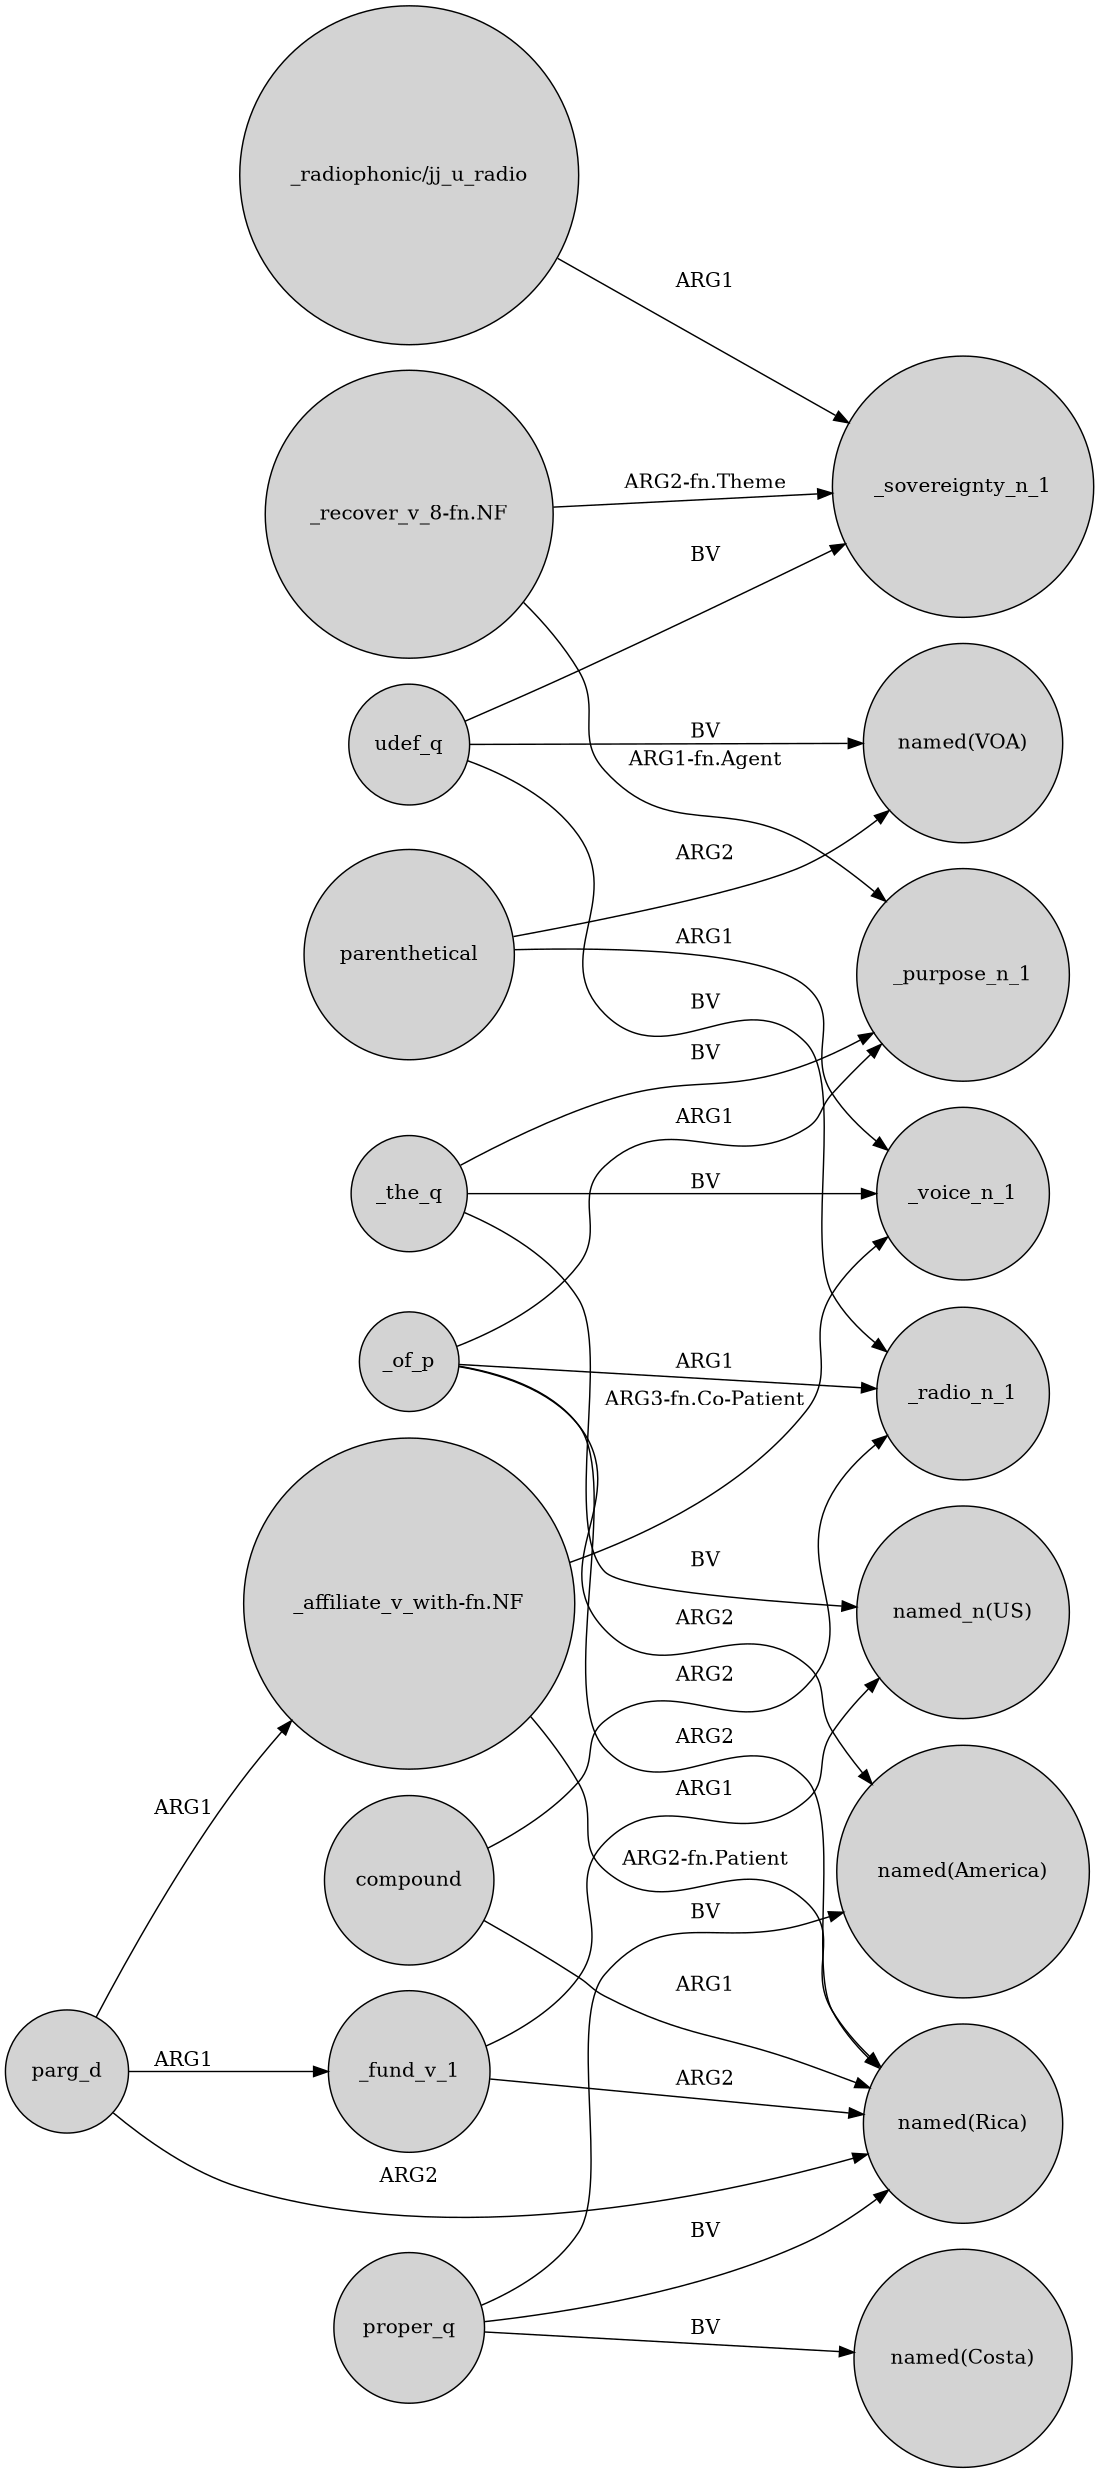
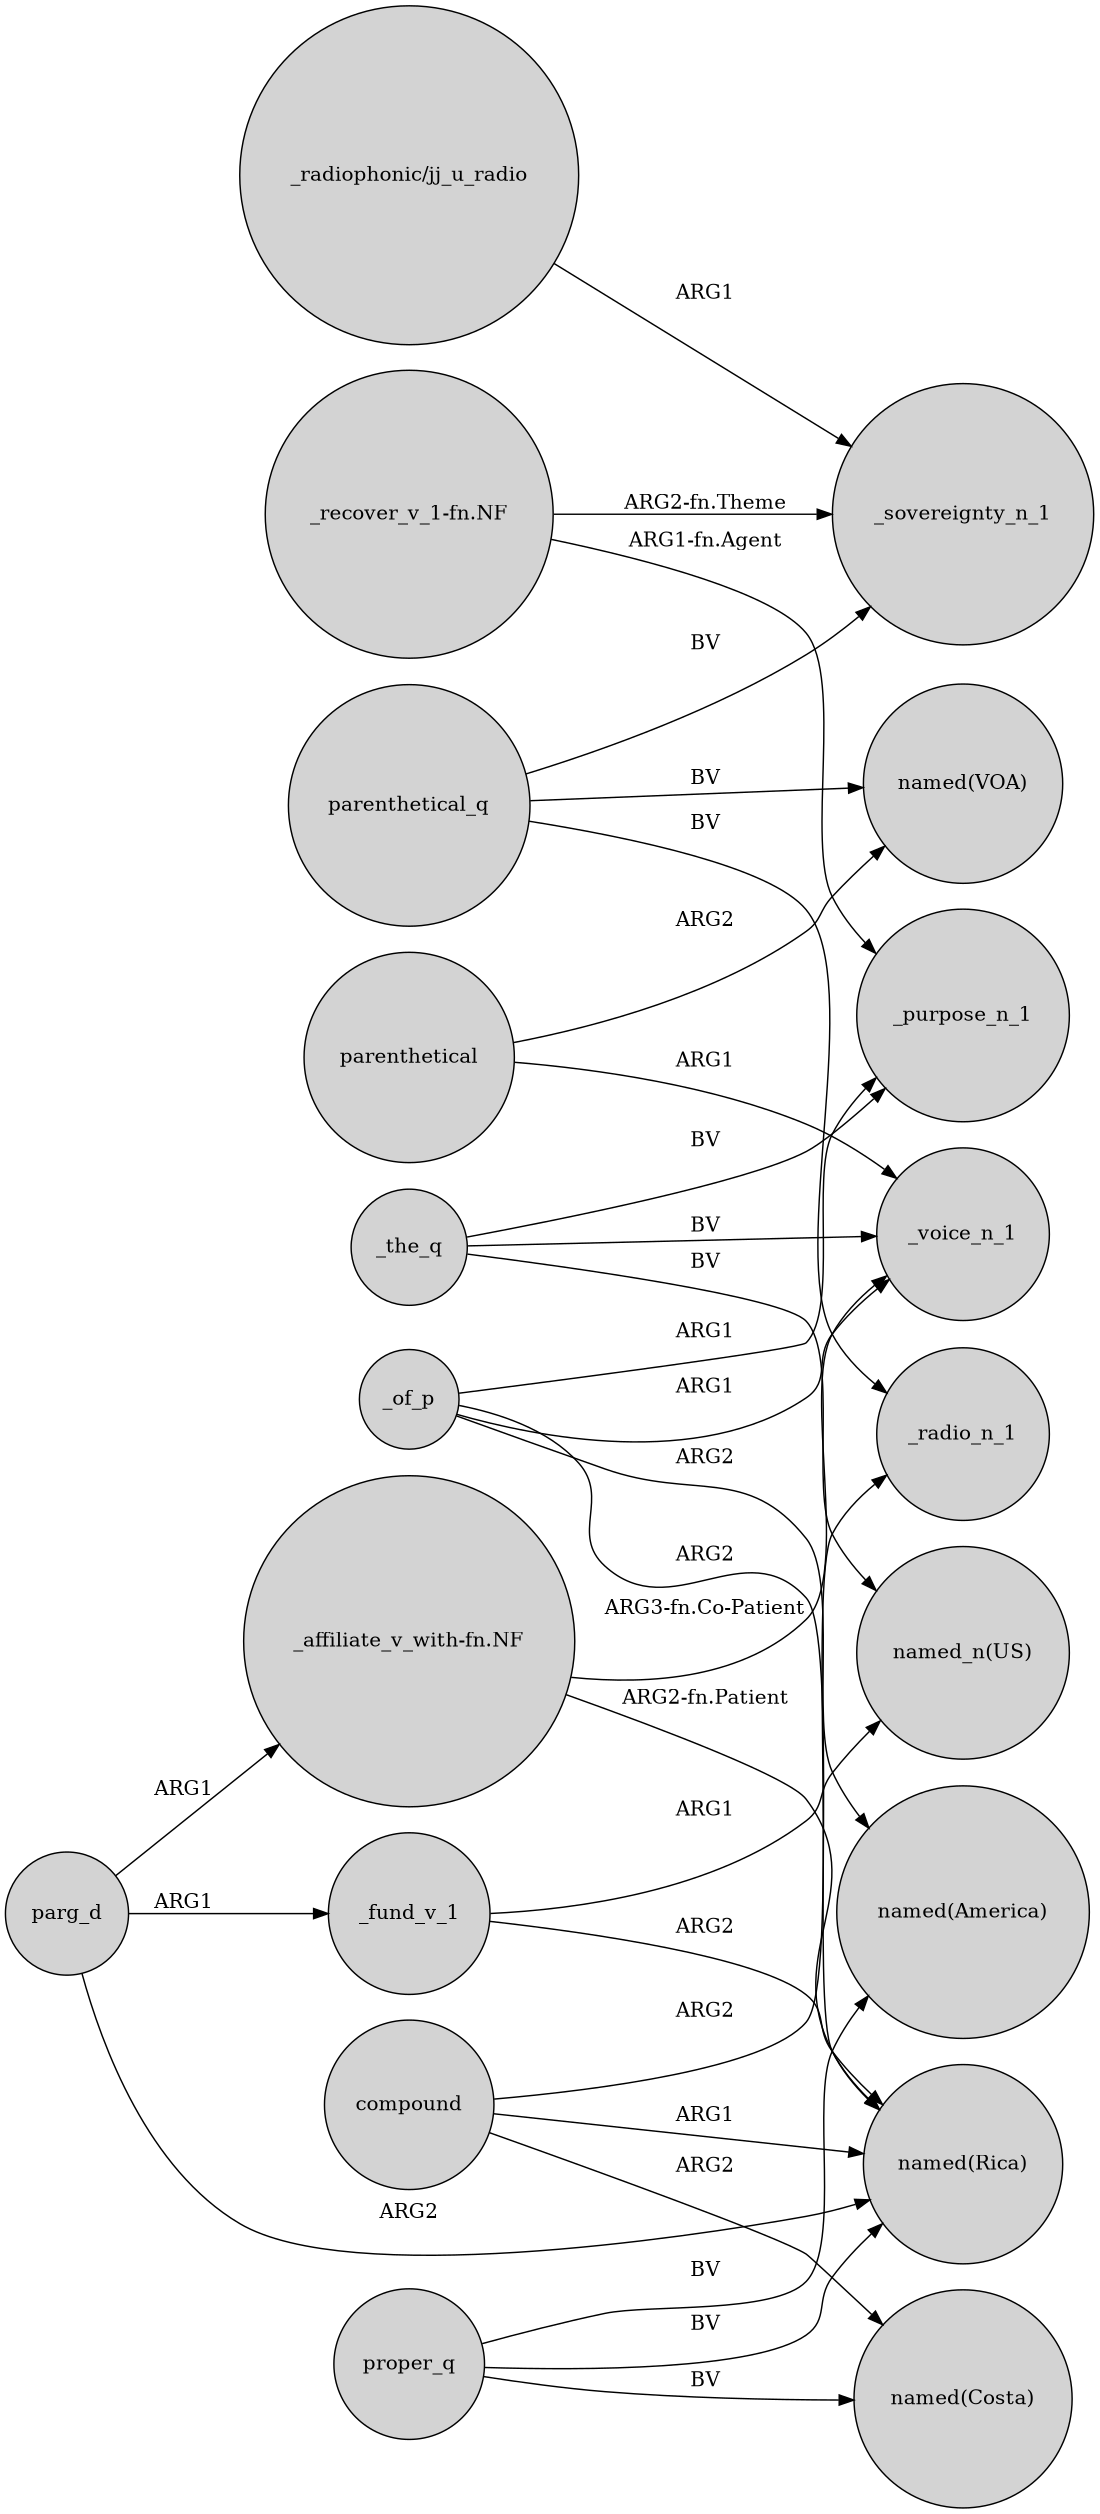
(409, 514) -> (409, 514)
(409, 745) -> (409, 805)
(660, 1376) -> (702, 1436)
none -> (691, 2206)
